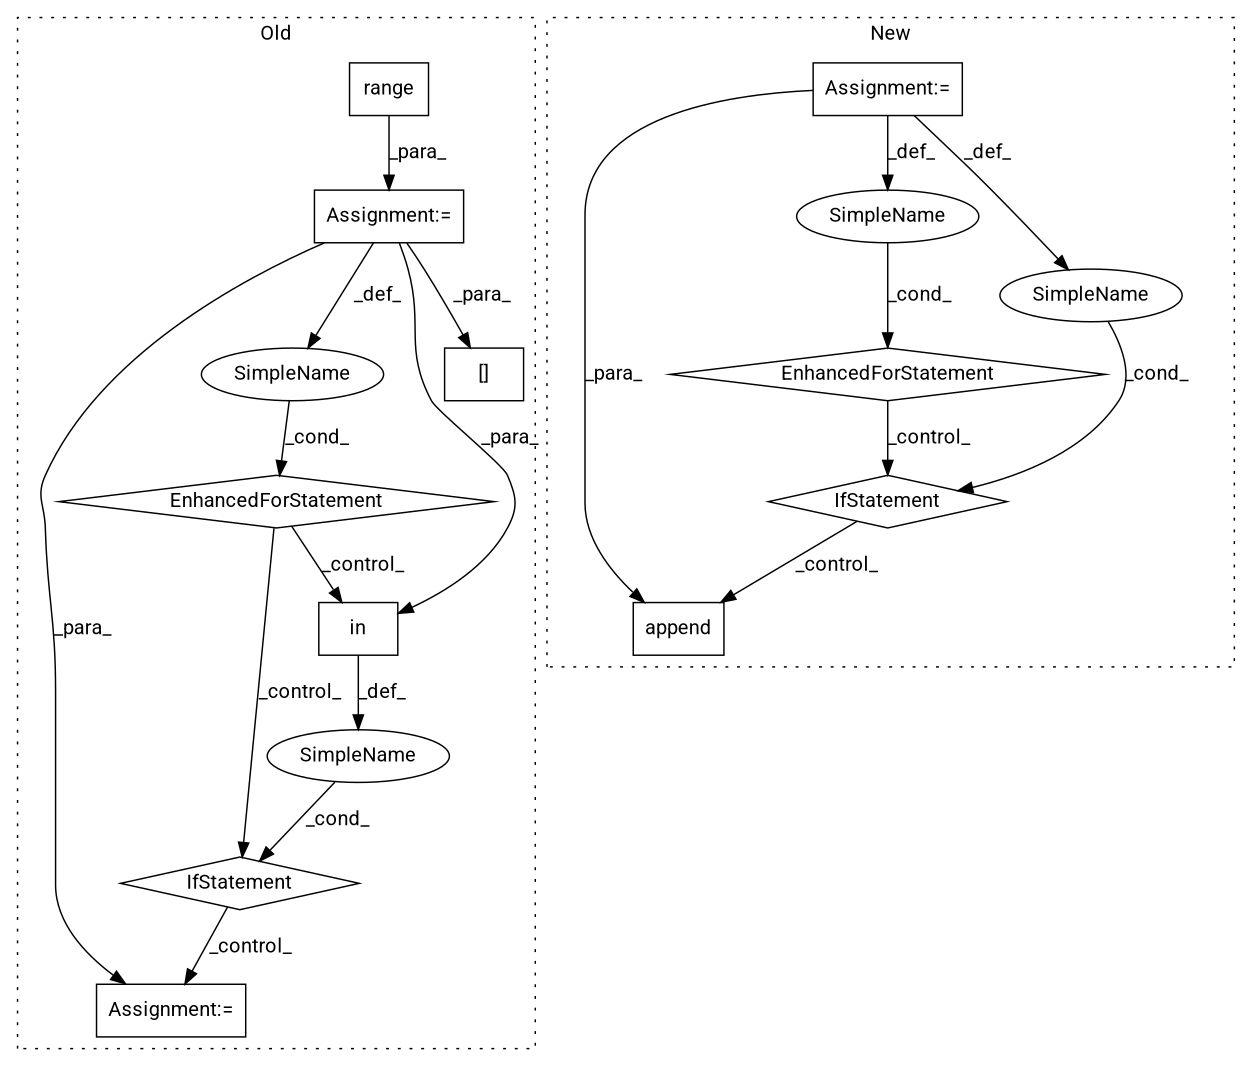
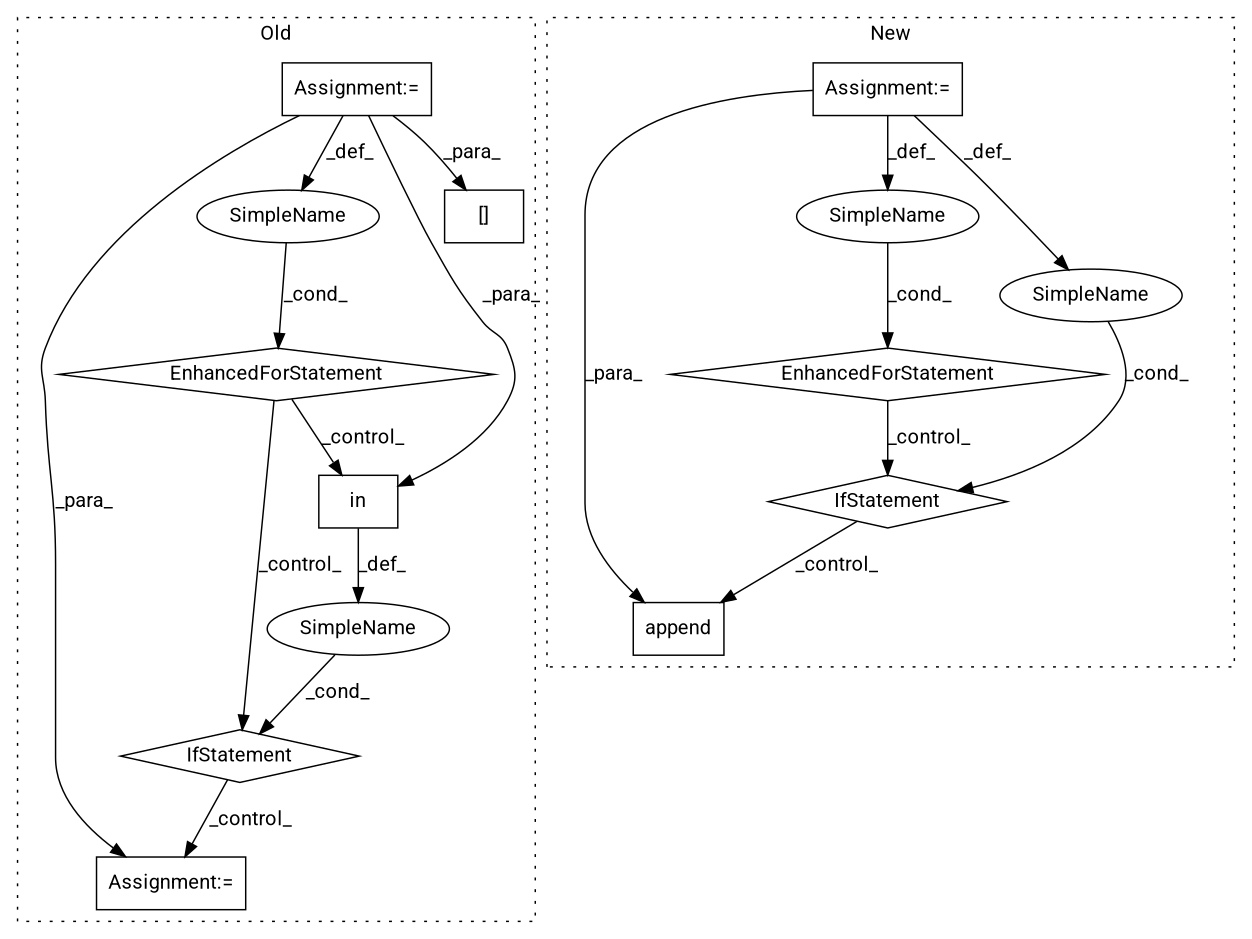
(389, 89) -> none
